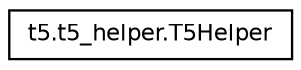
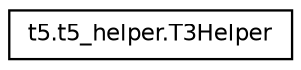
(151, 35) -> (151, 35)
